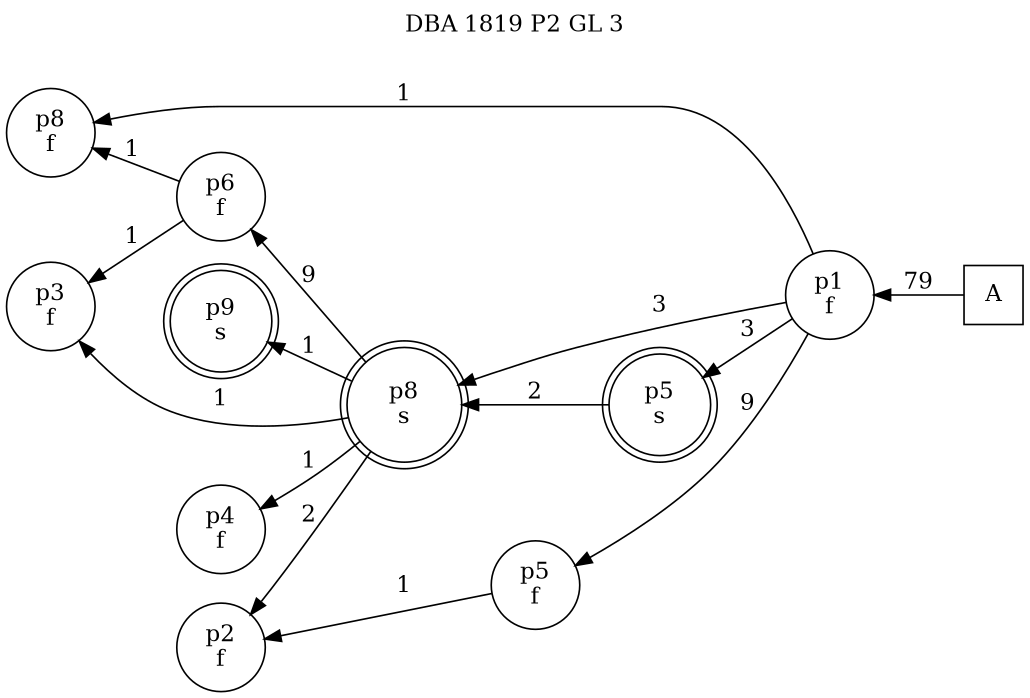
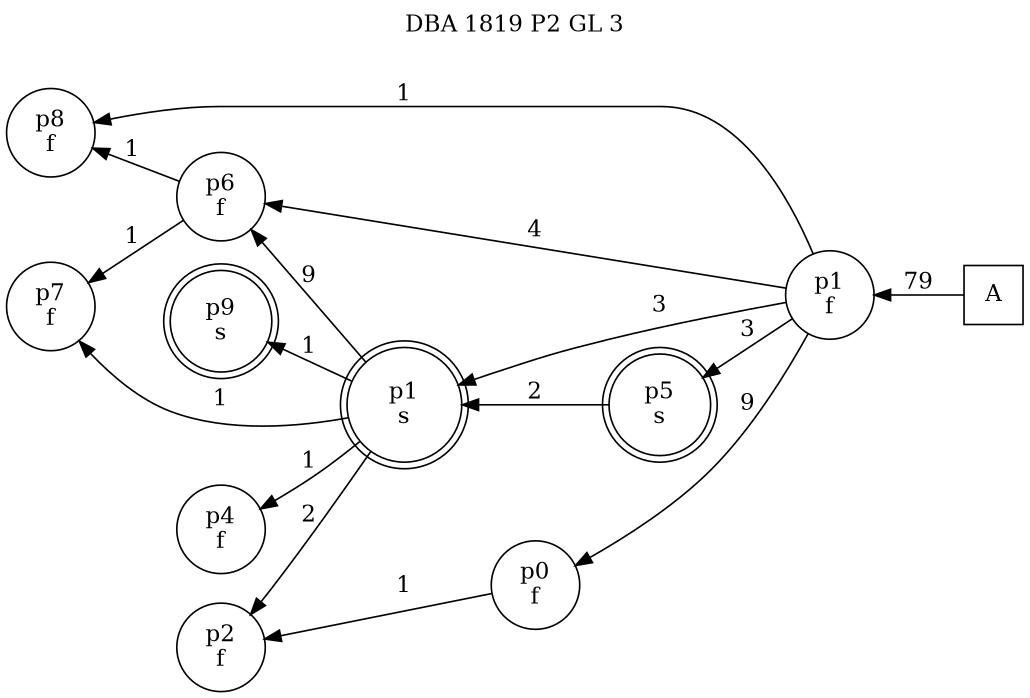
none -> (534, 247)
(51, 306) -> (51, 306)
(404, 405) -> (404, 405)
(535, 585) -> (535, 585)
